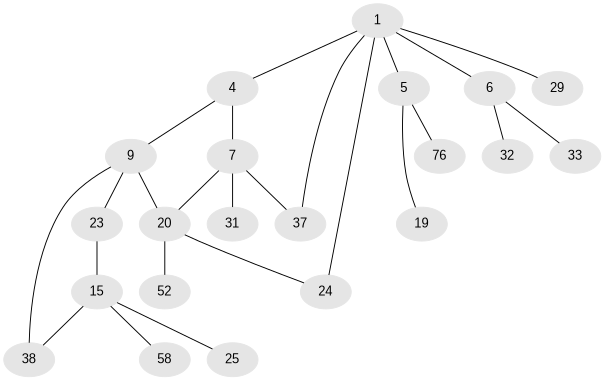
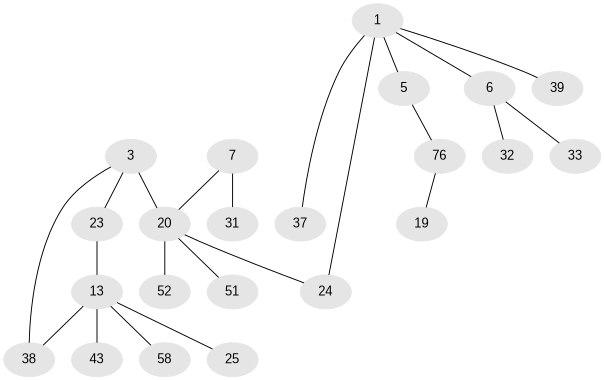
(233, 89) -> none
(557, 89) -> (557, 89)
(131, 156) -> (131, 156)
(404, 157) -> (431, 190)
(266, 190) -> none
(97, 292) -> (97, 292)
none -> (233, 292)
none -> (97, 360)
